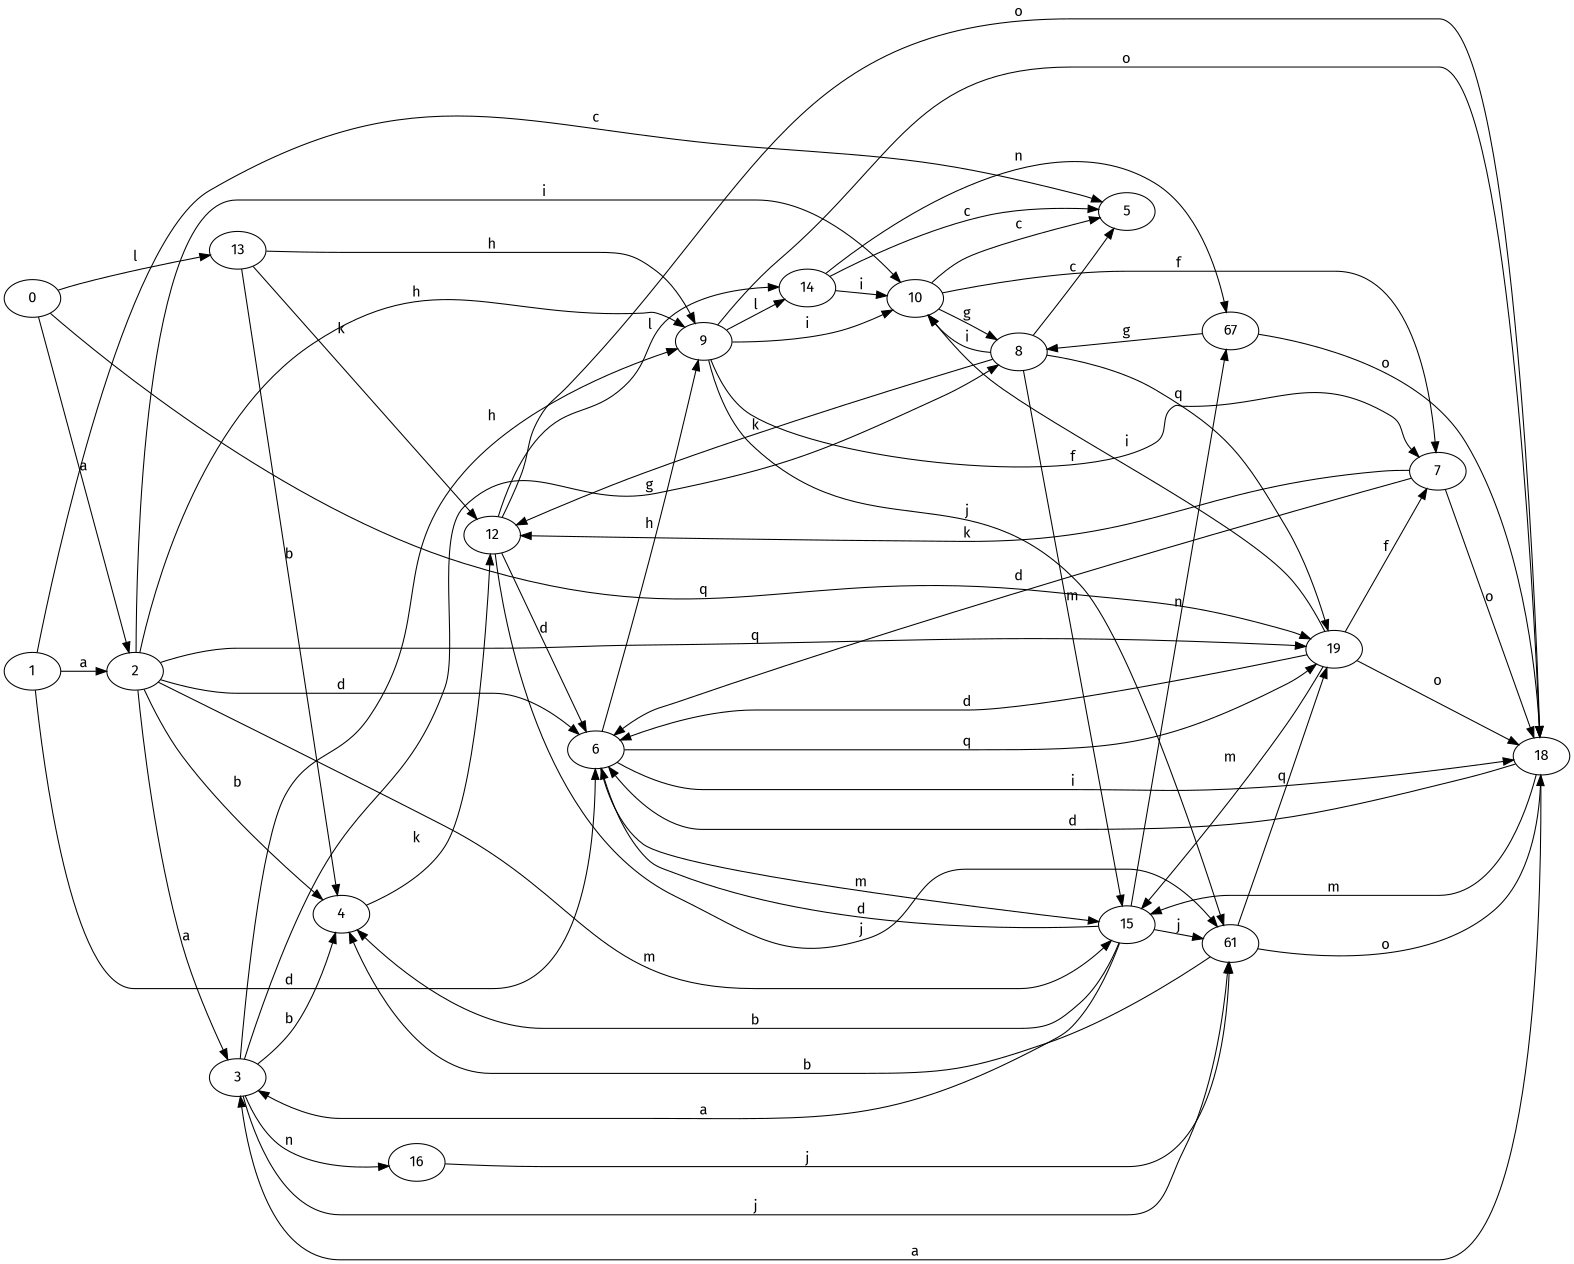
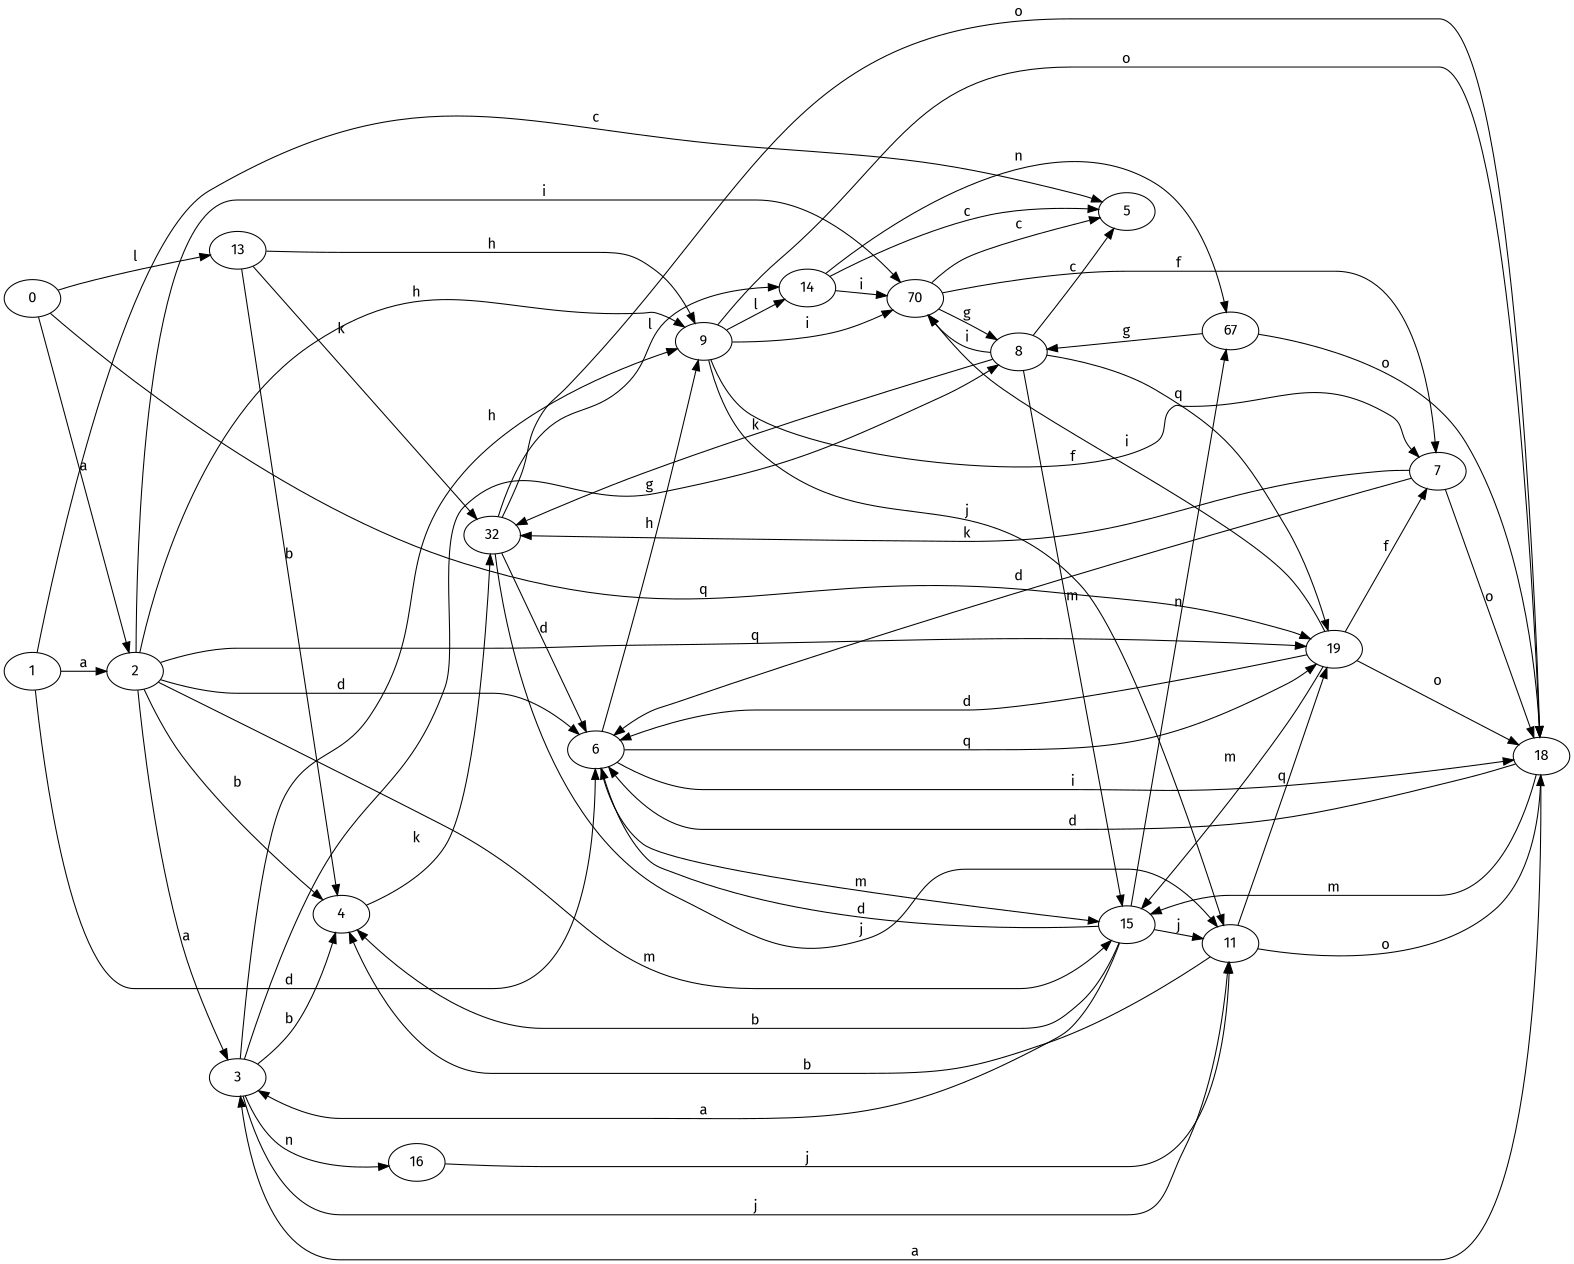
(915, 298) -> (915, 298)
(492, 535) -> (492, 535)
(1230, 944) -> (1230, 944)
